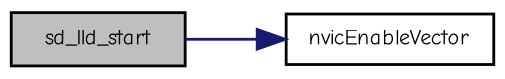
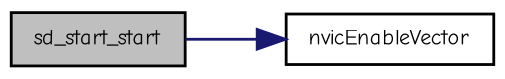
(98, 39) -> (98, 39)
